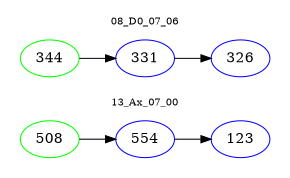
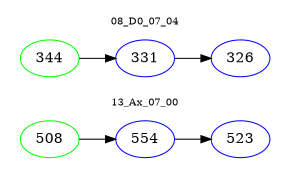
(145, 22) -> (145, 22)
(241, 139) -> (241, 139)
